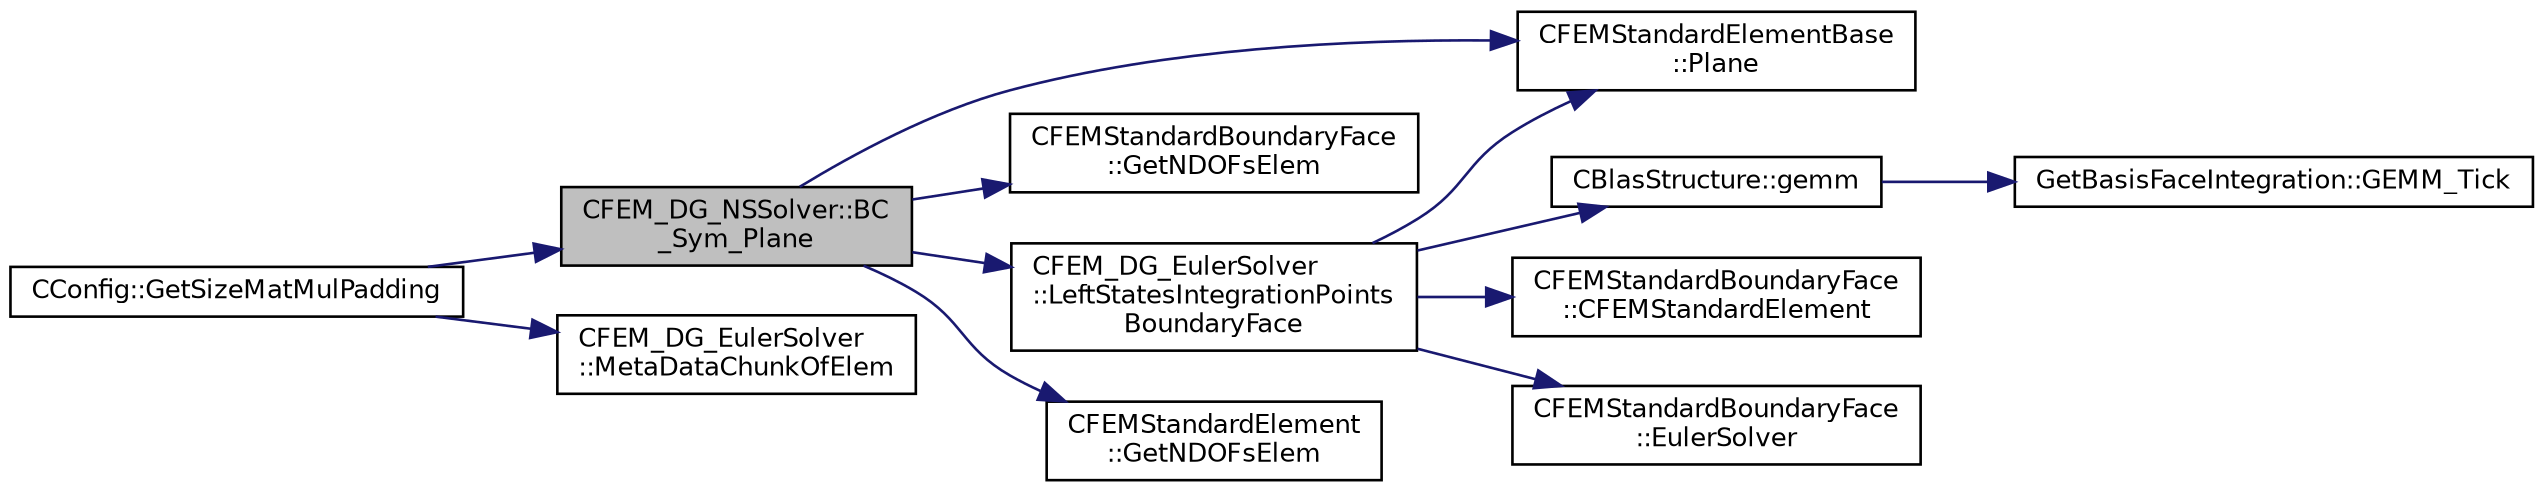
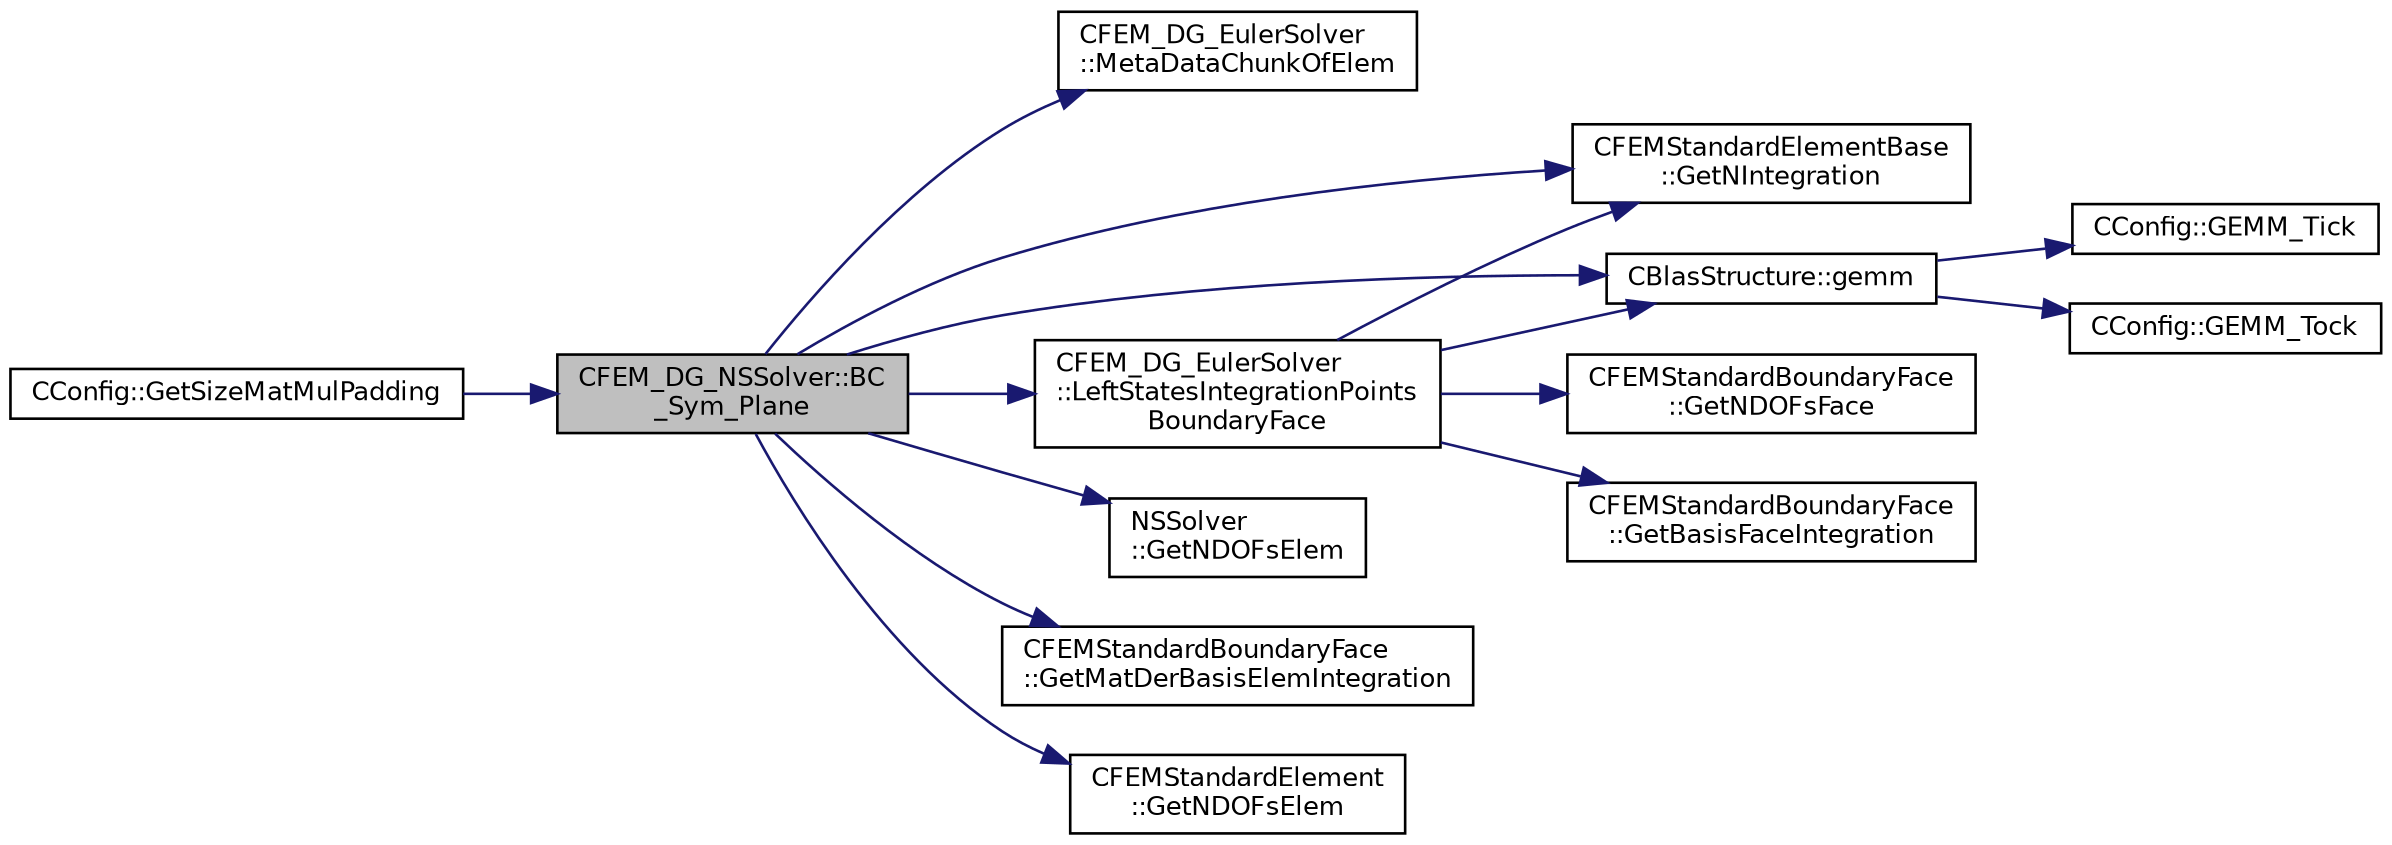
(1717, 51) -> (1771, 164)
(1214, 153) -> (1238, 538)
(2274, 182) -> (2225, 229)
none -> (1210, 290)
(1717, 297) -> (1771, 394)
(483, 323) -> (899, 210)
none -> (2225, 328)
(1717, 425) -> (1771, 522)
none -> (1238, 666)
